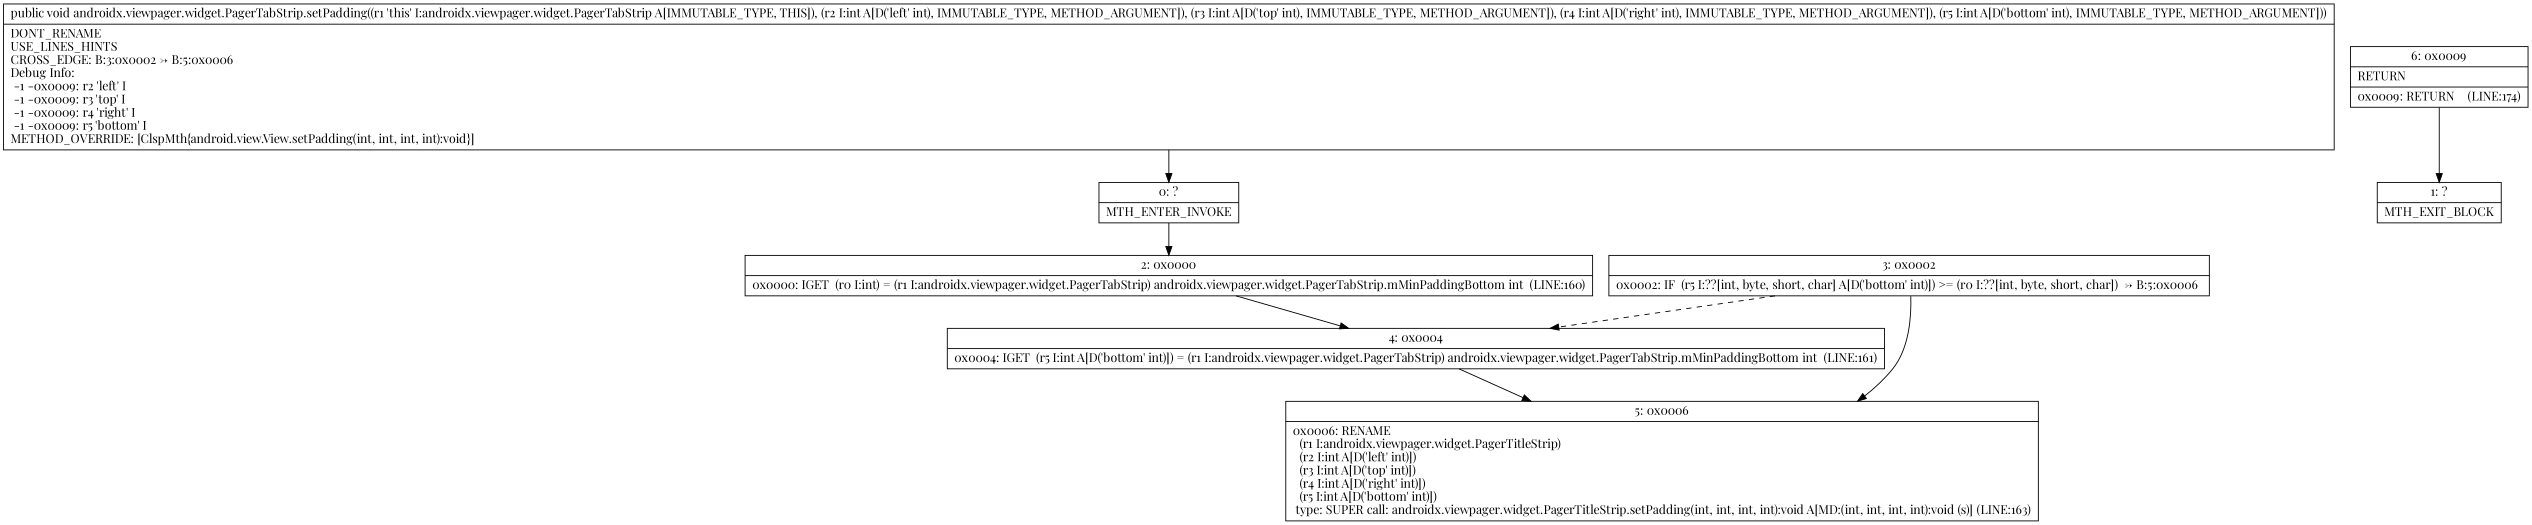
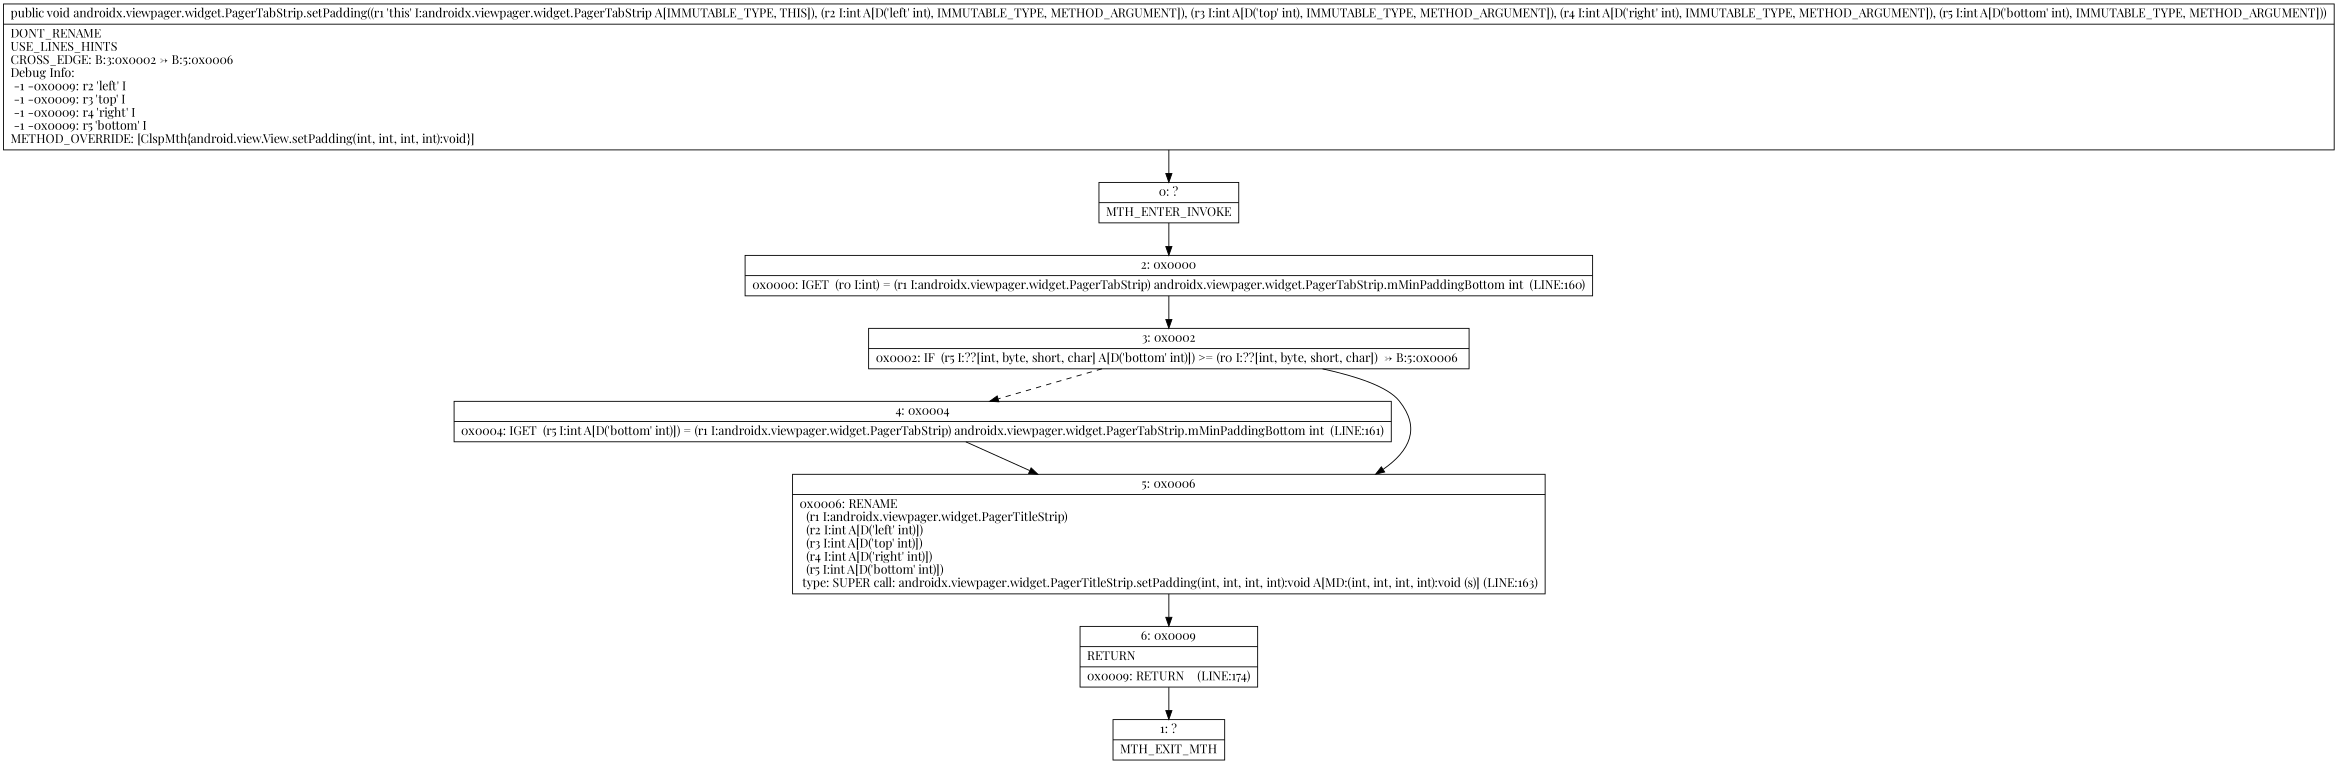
(2439, 212) -> (1169, 749)
(1288, 311) -> (1169, 308)
none -> (1169, 606)
